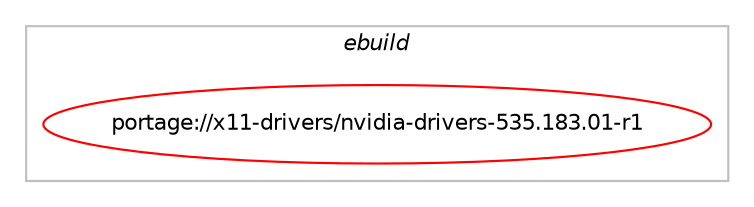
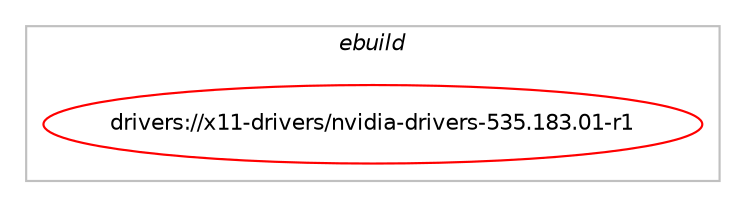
(377, 124) -> (373, 124)
